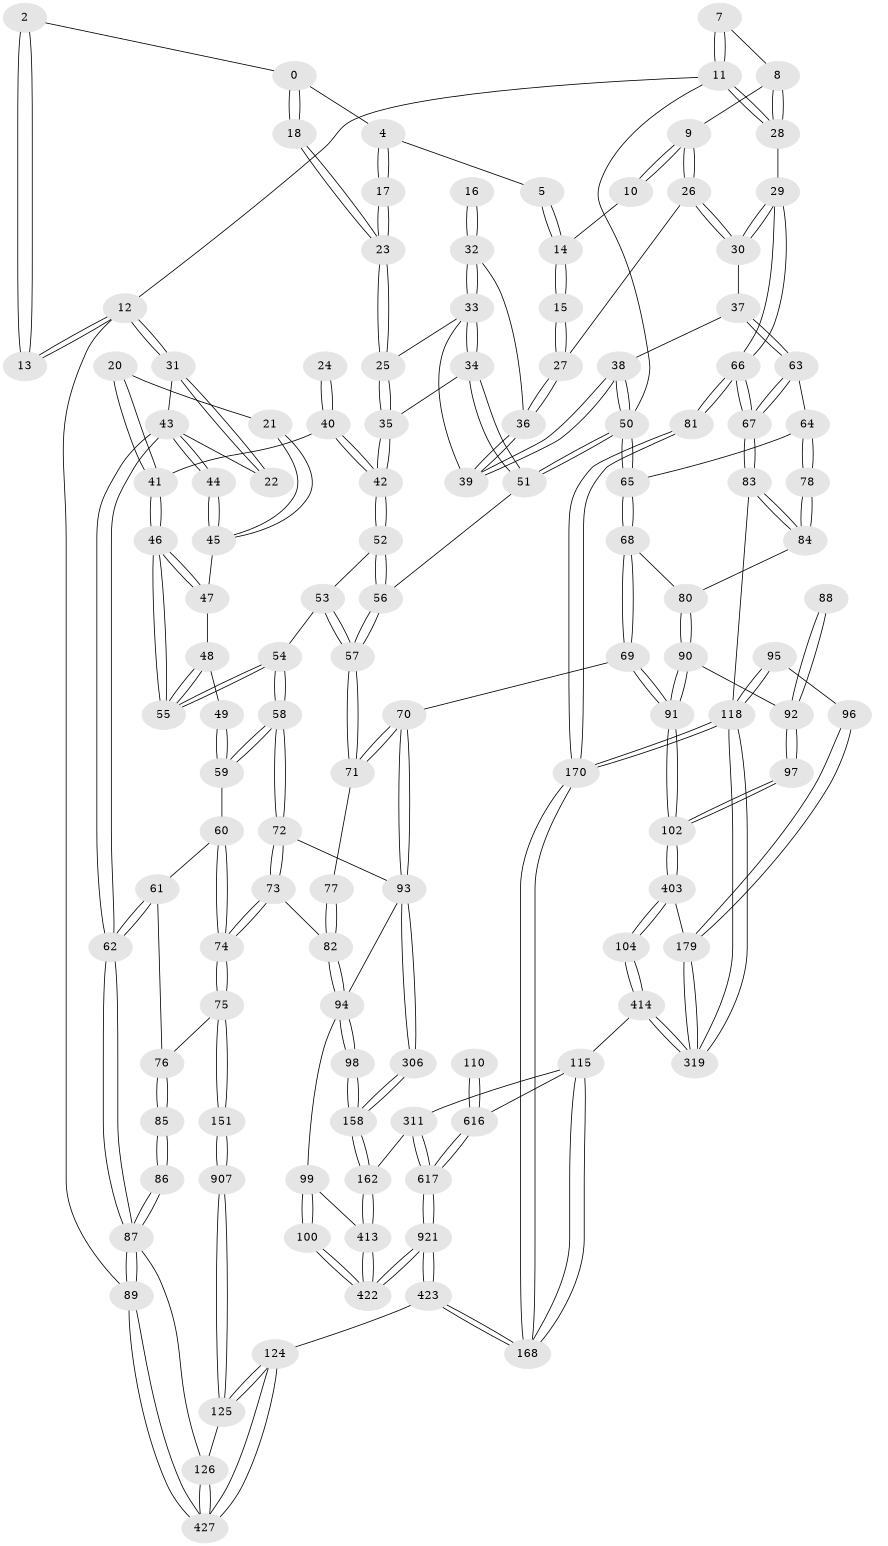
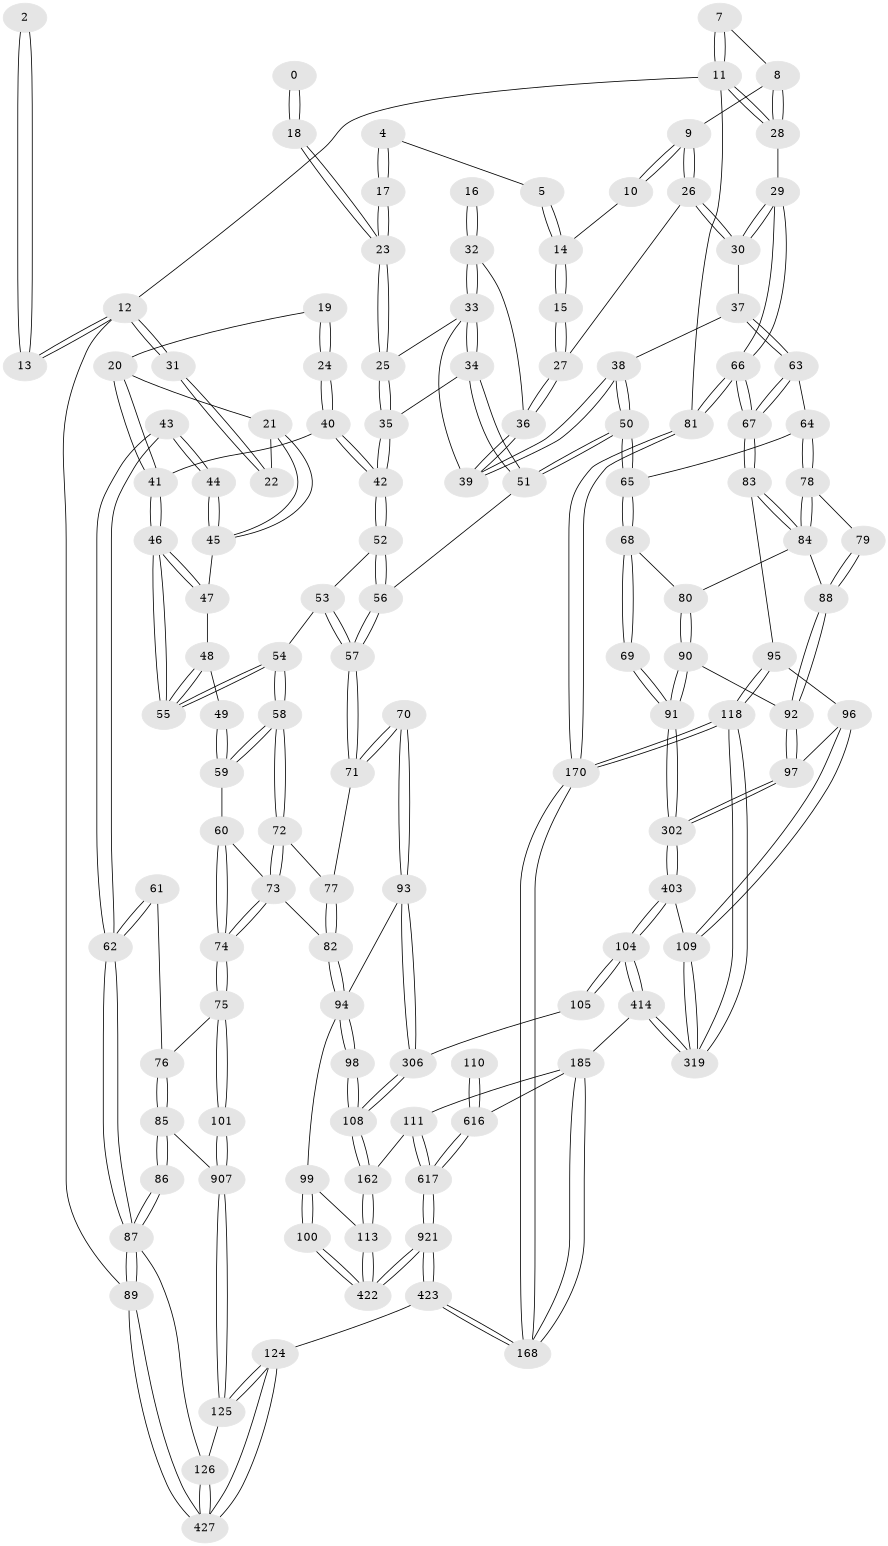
(160, 47) -> none
(339, 105) -> none
(611, 227) -> (707, 250)
none -> (325, 308)
(170, 396) -> none
(218, 452) -> (271, 454)
none -> (863, 541)
none -> (816, 570)
(741, 599) -> (762, 570)
(516, 686) -> none
none -> (821, 744)
(672, 831) -> (672, 831)
(190, 860) -> (248, 860)
(342, 860) -> (306, 860)
(687, 947) -> (687, 947)
none -> (581, 1005)
(581, 1064) -> (581, 1064)
(222, 1122) -> (222, 1122)
(353, 1122) -> (353, 1122)
(414, 1122) -> (414, 1122)
none -> (192, 1151)
(368, 1238) -> (368, 1238)
